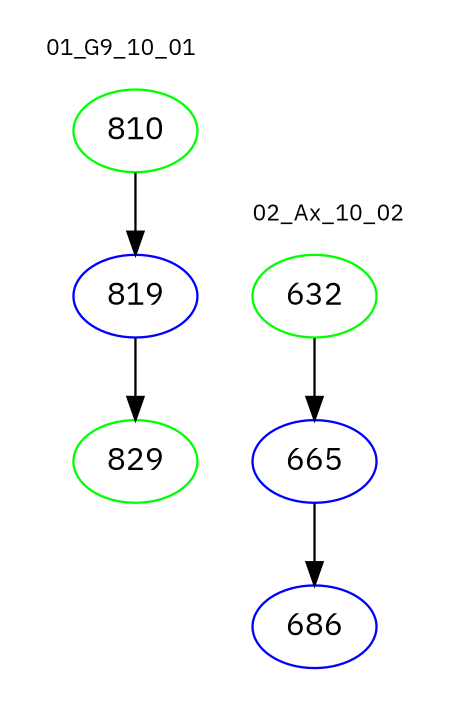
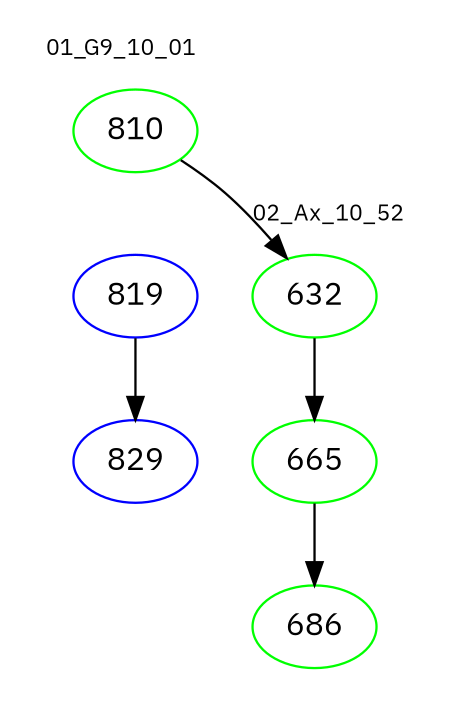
(135, 202) -> (249, 216)
(329, 215) -> (329, 215)
(135, 461) -> (135, 461)
(315, 461) -> (315, 461)
(315, 627) -> (315, 627)
